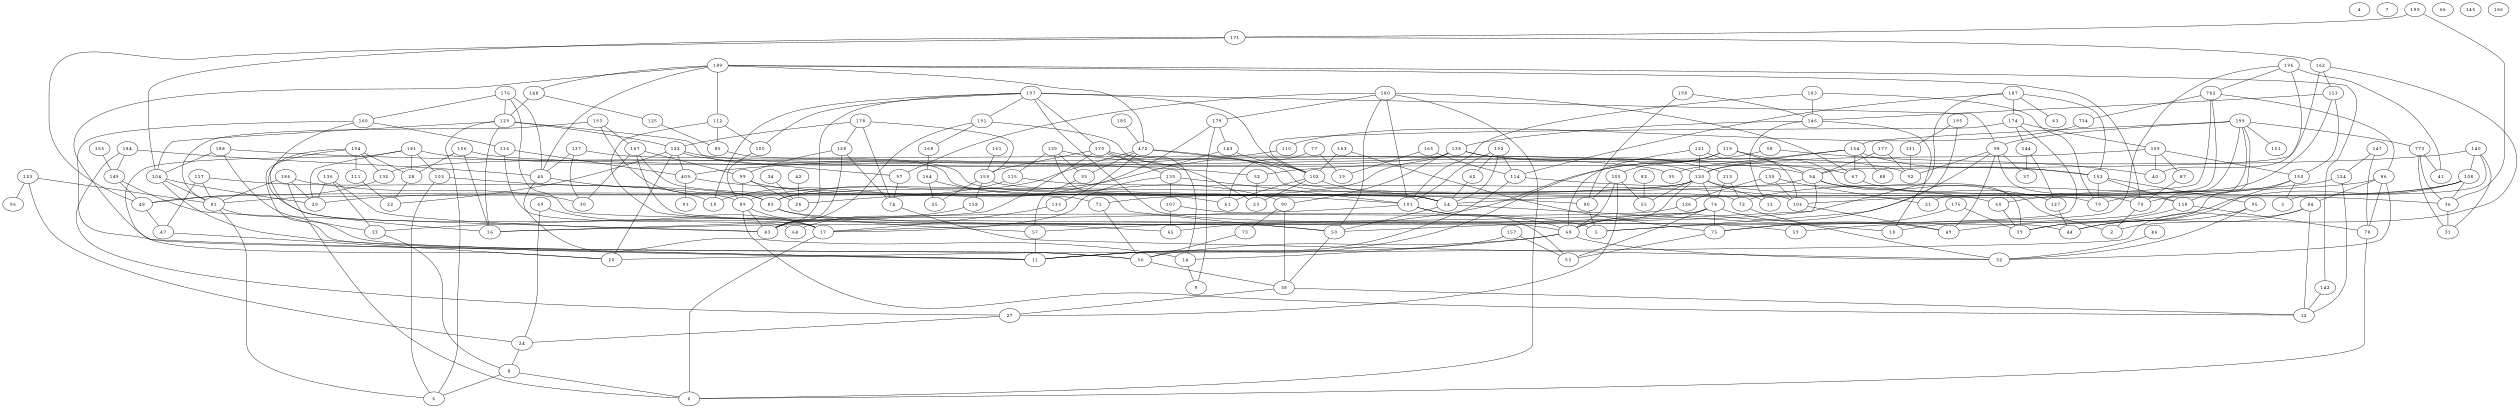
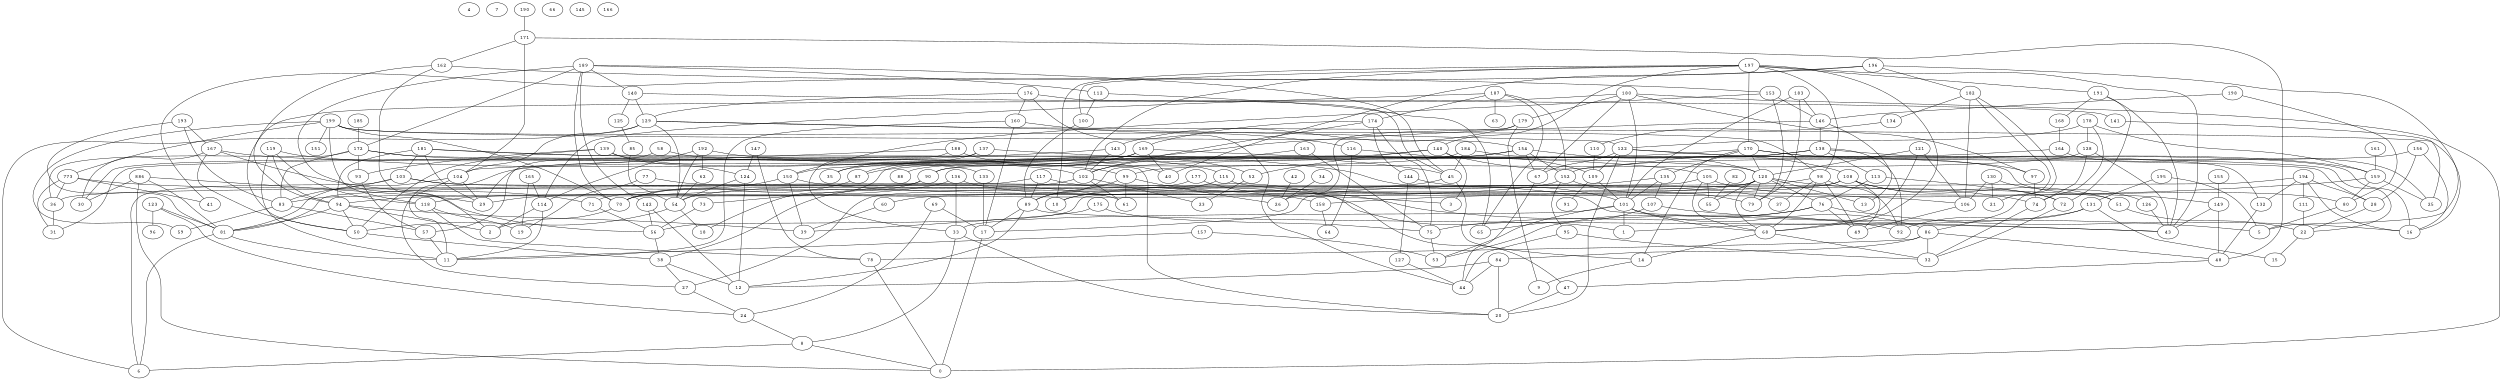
none -> (1603, 90)
(2211, 93) -> (1970, 93)
(2505, 97) -> none
(2083, 121) -> (1891, 121)
none -> (2115, 121)
(718, 135) -> none
(1143, 149) -> (358, 149)
none -> (1302, 157)
(1197, 174) -> (674, 165)
(286, 176) -> (140, 176)
(686, 176) -> (1593, 176)
none -> (695, 185)
(1641, 185) -> (516, 218)
none -> (1900, 189)
(1964, 191) -> (1499, 235)
none -> (2119, 204)
(2204, 204) -> (464, 147)
none -> (1805, 216)
(2039, 222) -> (467, 217)
(1270, 224) -> none
none -> (1624, 232)
(2154, 232) -> none
(1334, 244) -> (650, 218)
none -> (2275, 260)
none -> (1221, 303)
